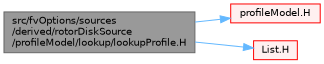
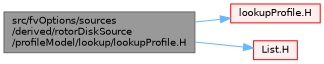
(275, 13) -> (275, 13)
